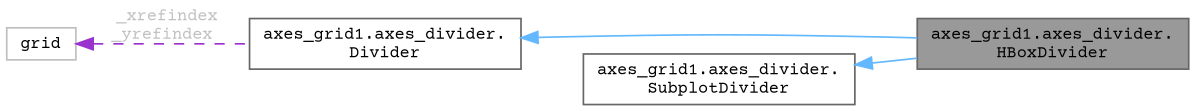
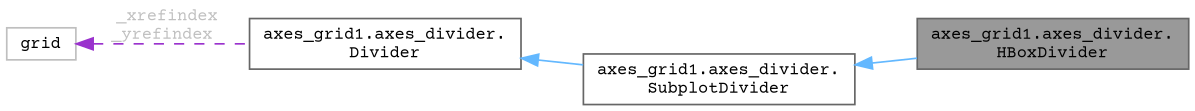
(728, 35) -> (561, 62)
